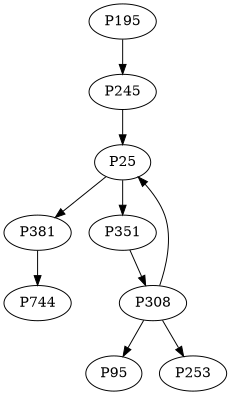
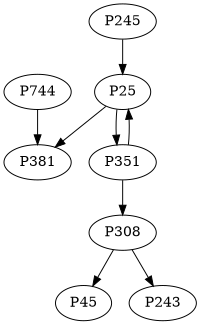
(123, 22) -> none
(168, 232) -> (129, 132)
(38, 263) -> (38, 122)
(114, 374) -> (84, 303)
(193, 374) -> (163, 303)
